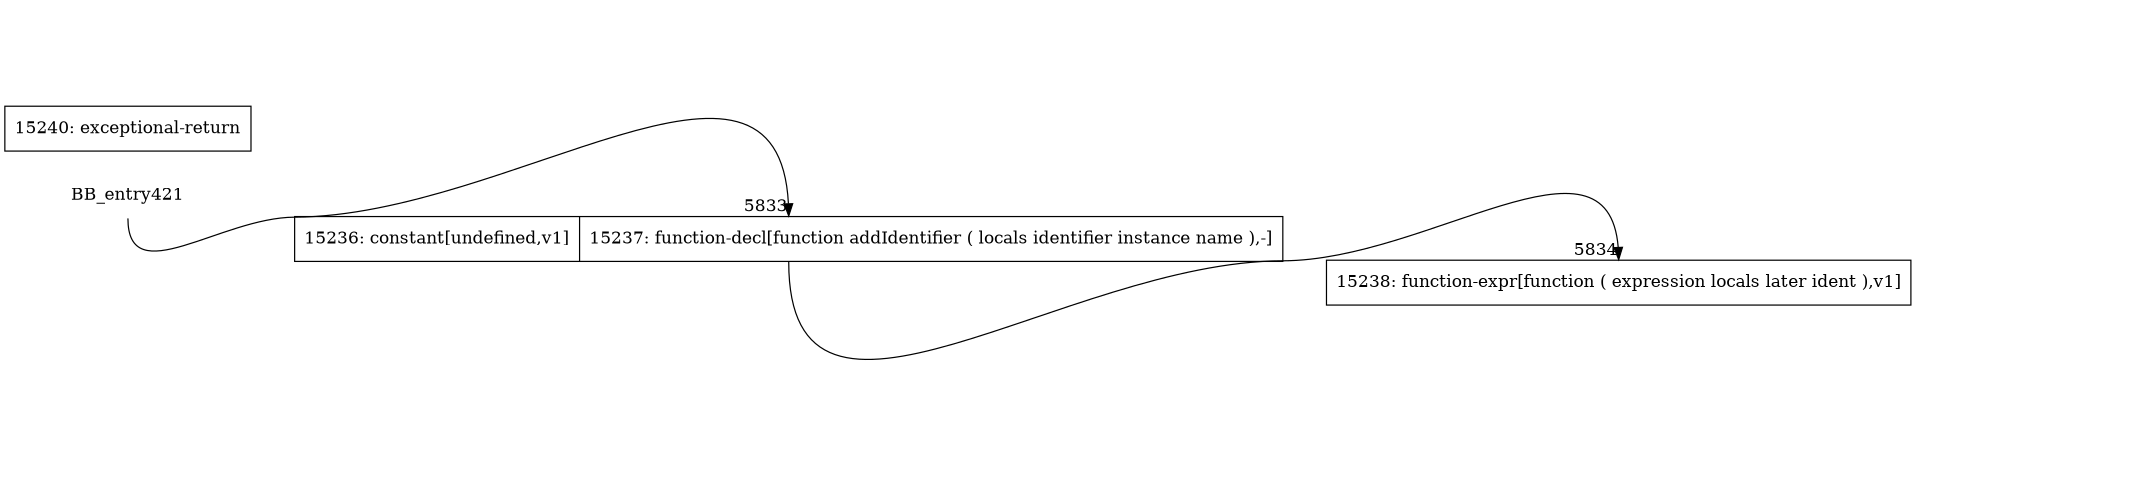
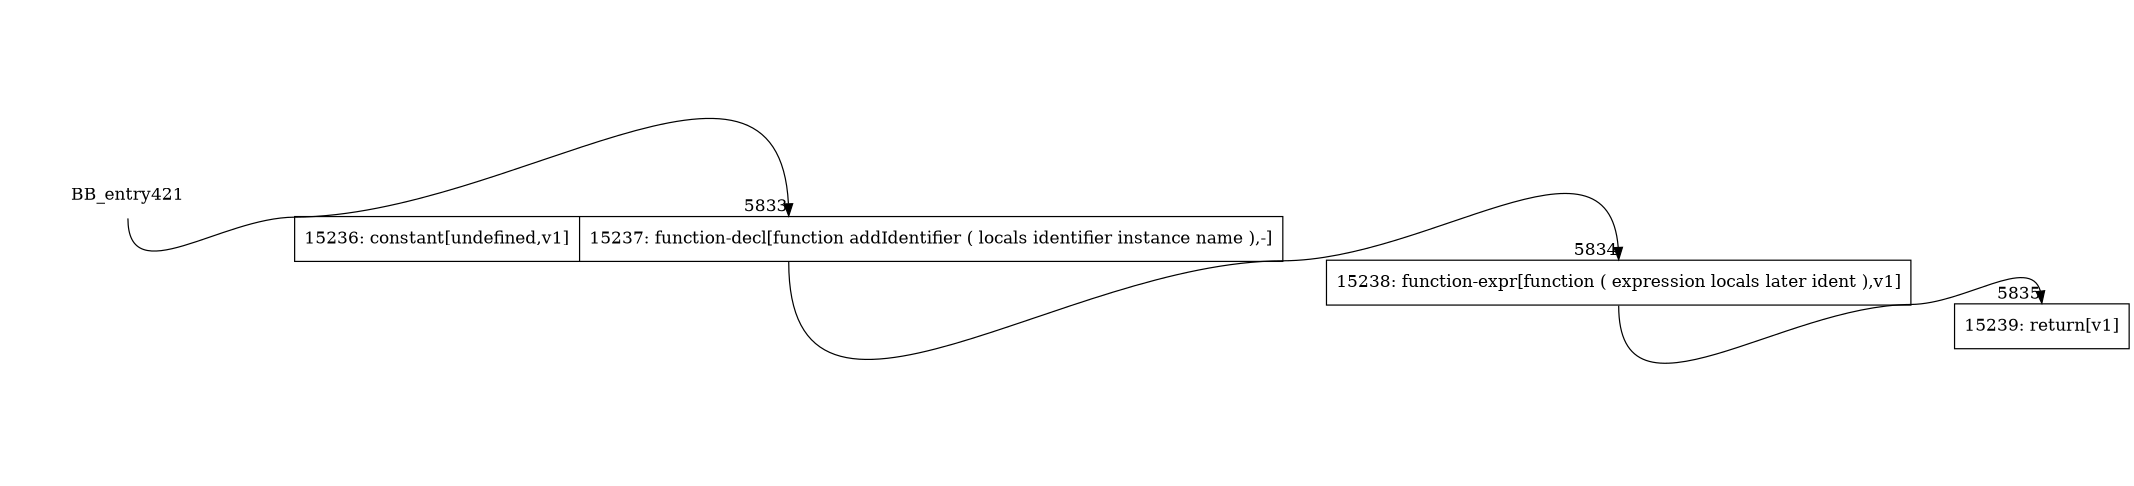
(128, 129) -> none
none -> (2042, 326)
